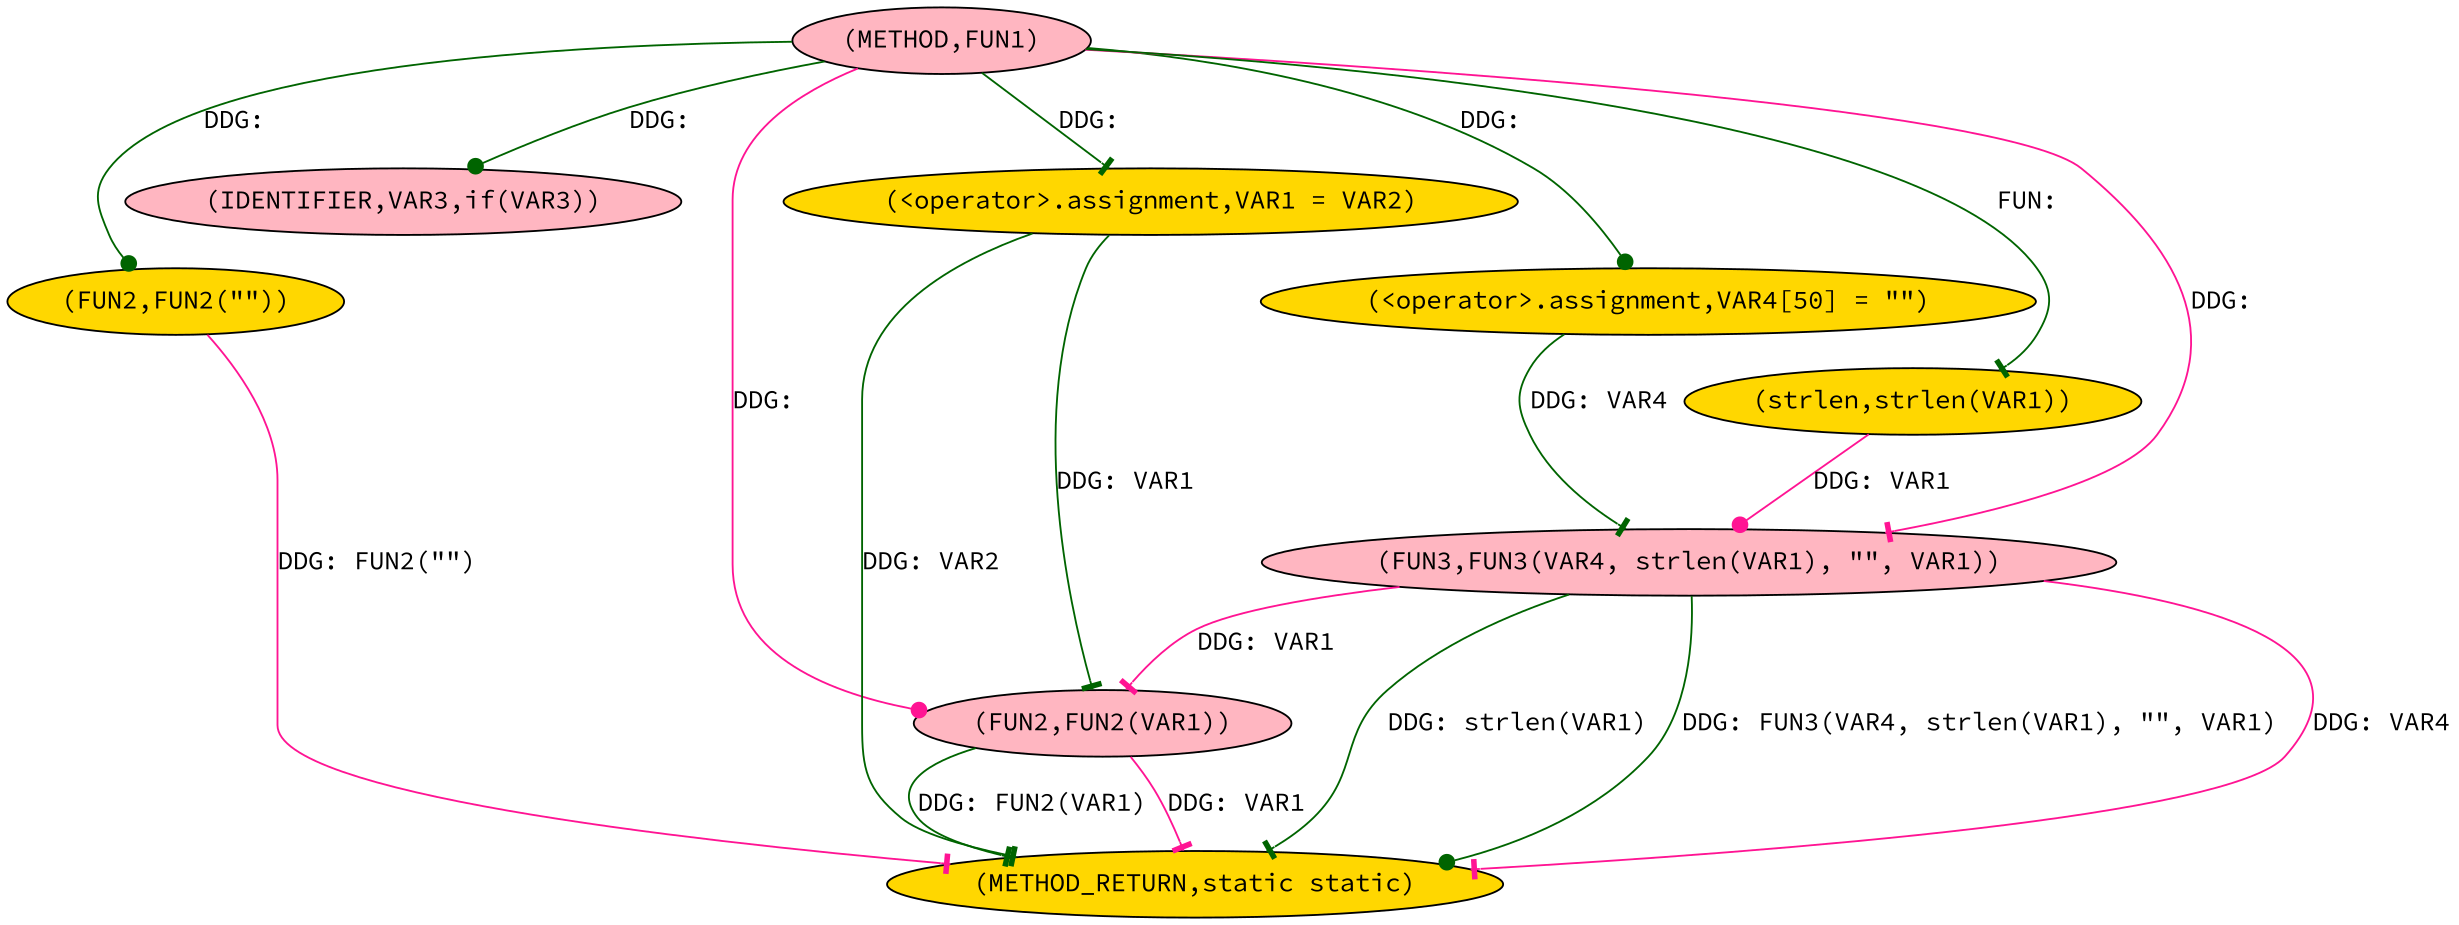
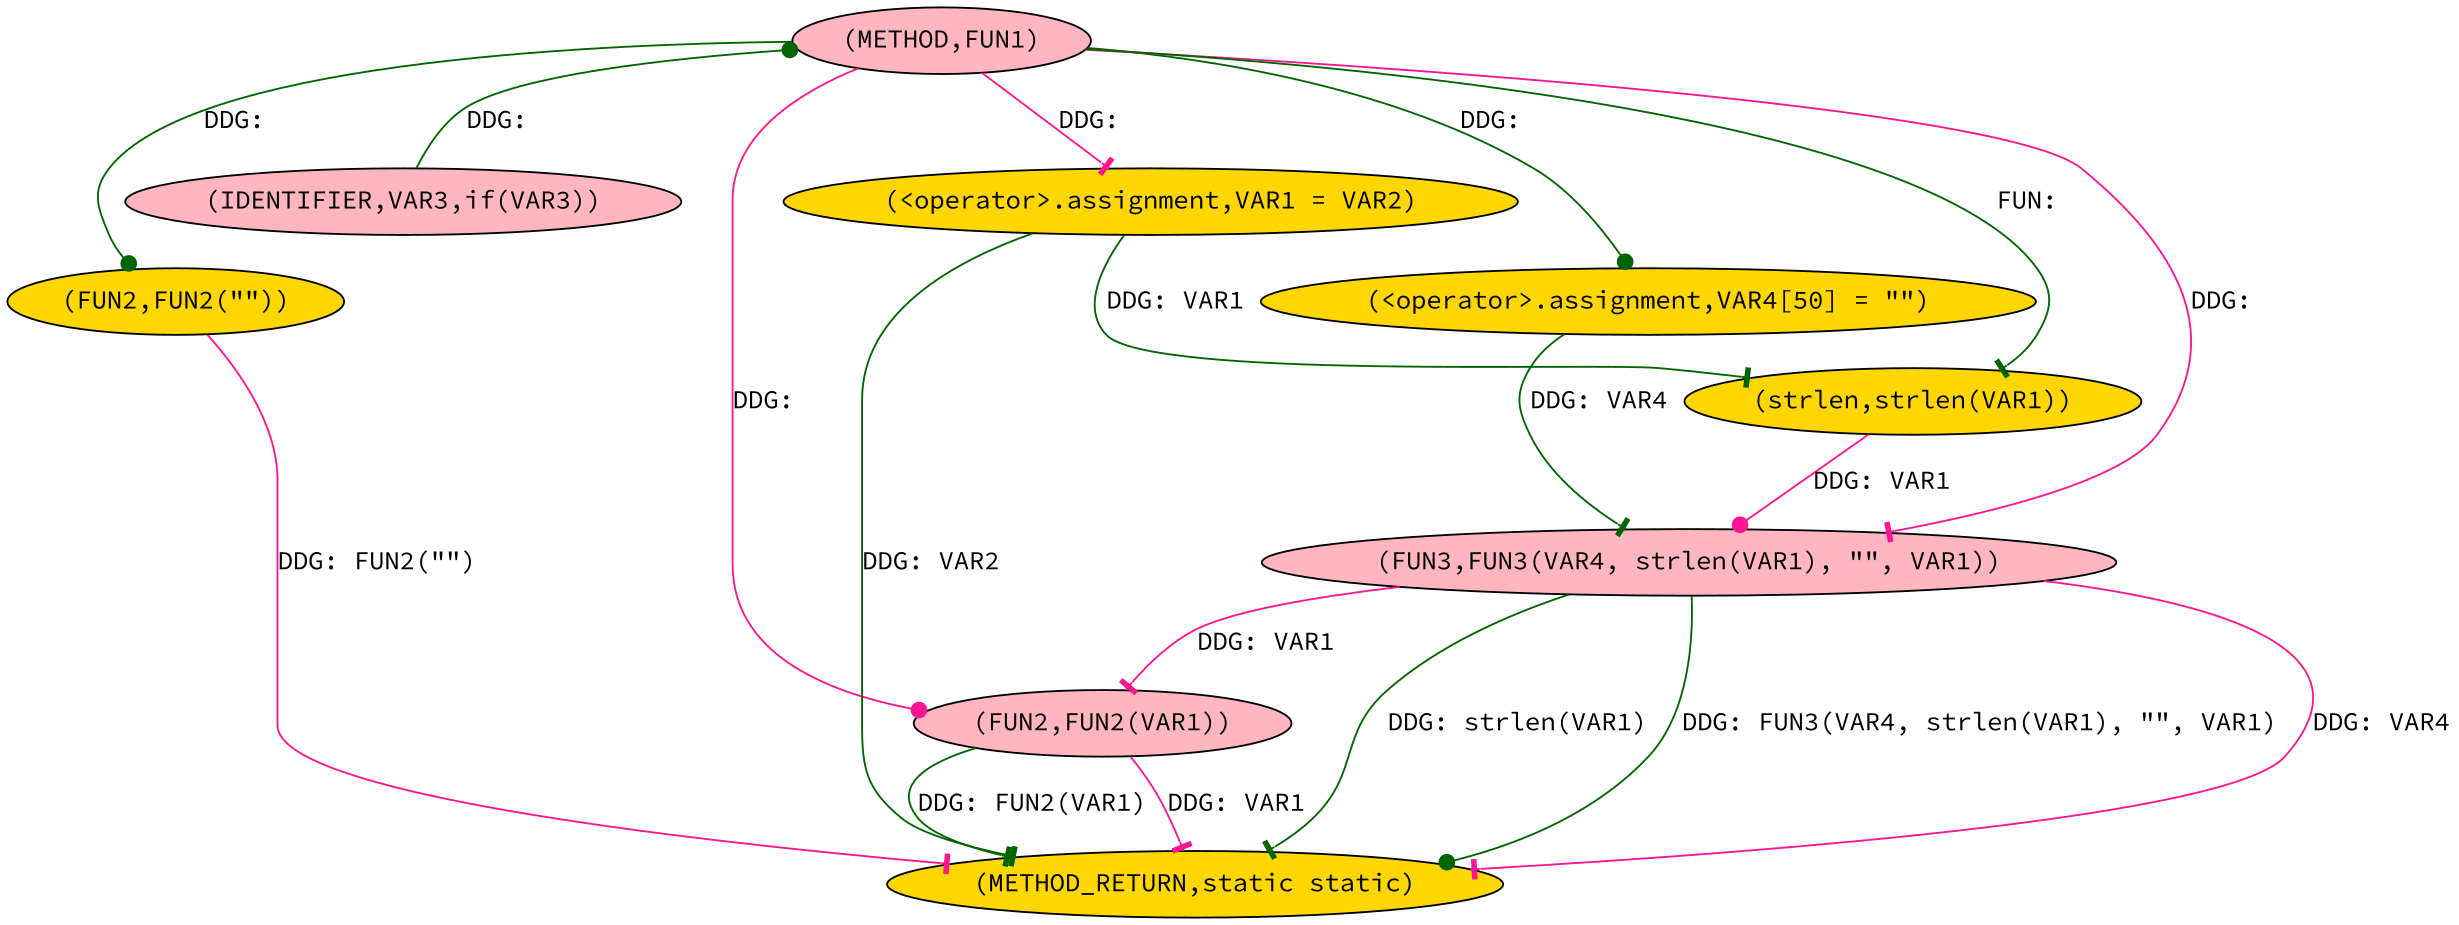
(650, 101) -> (583, 73)
(1042, 118) -> (1042, 118)
(1056, 454) -> (1367, 366)
